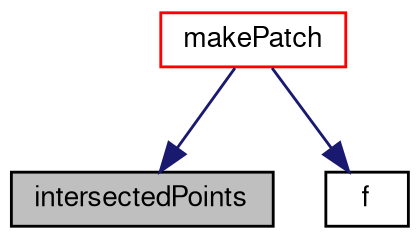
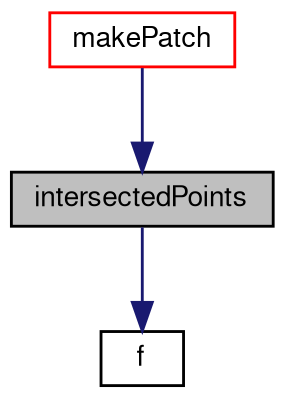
(302, 108) -> (142, 265)
